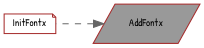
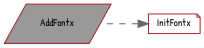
(75, 24) -> (119, 24)
